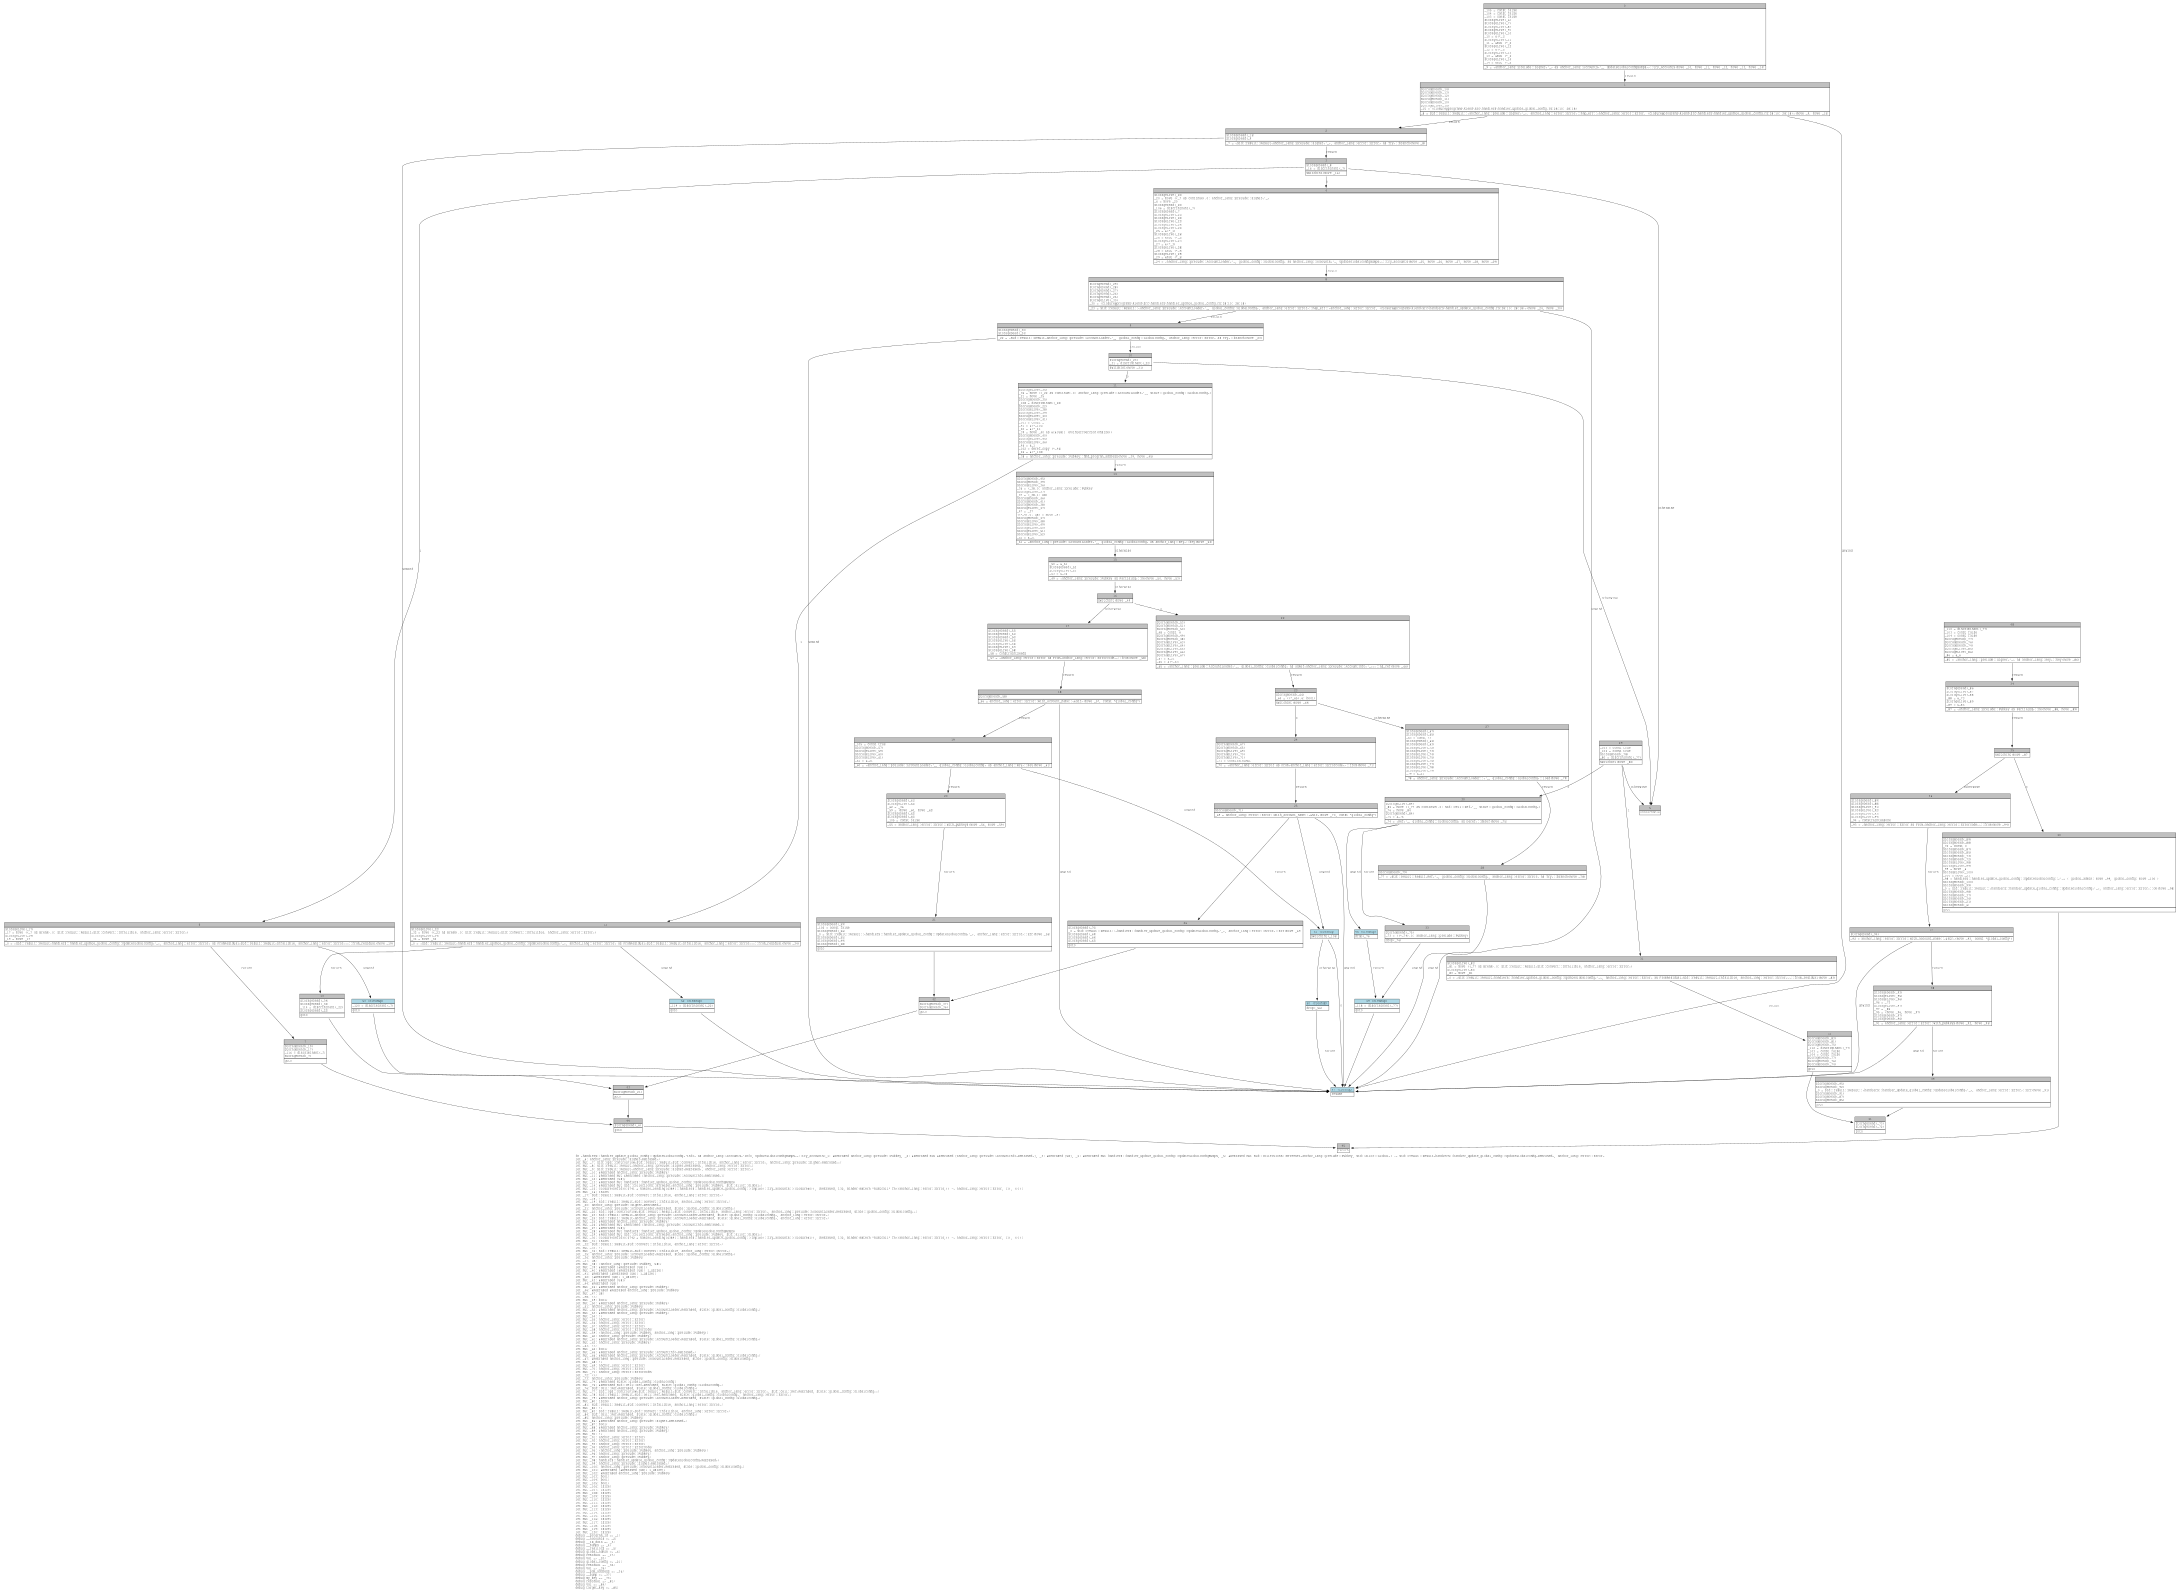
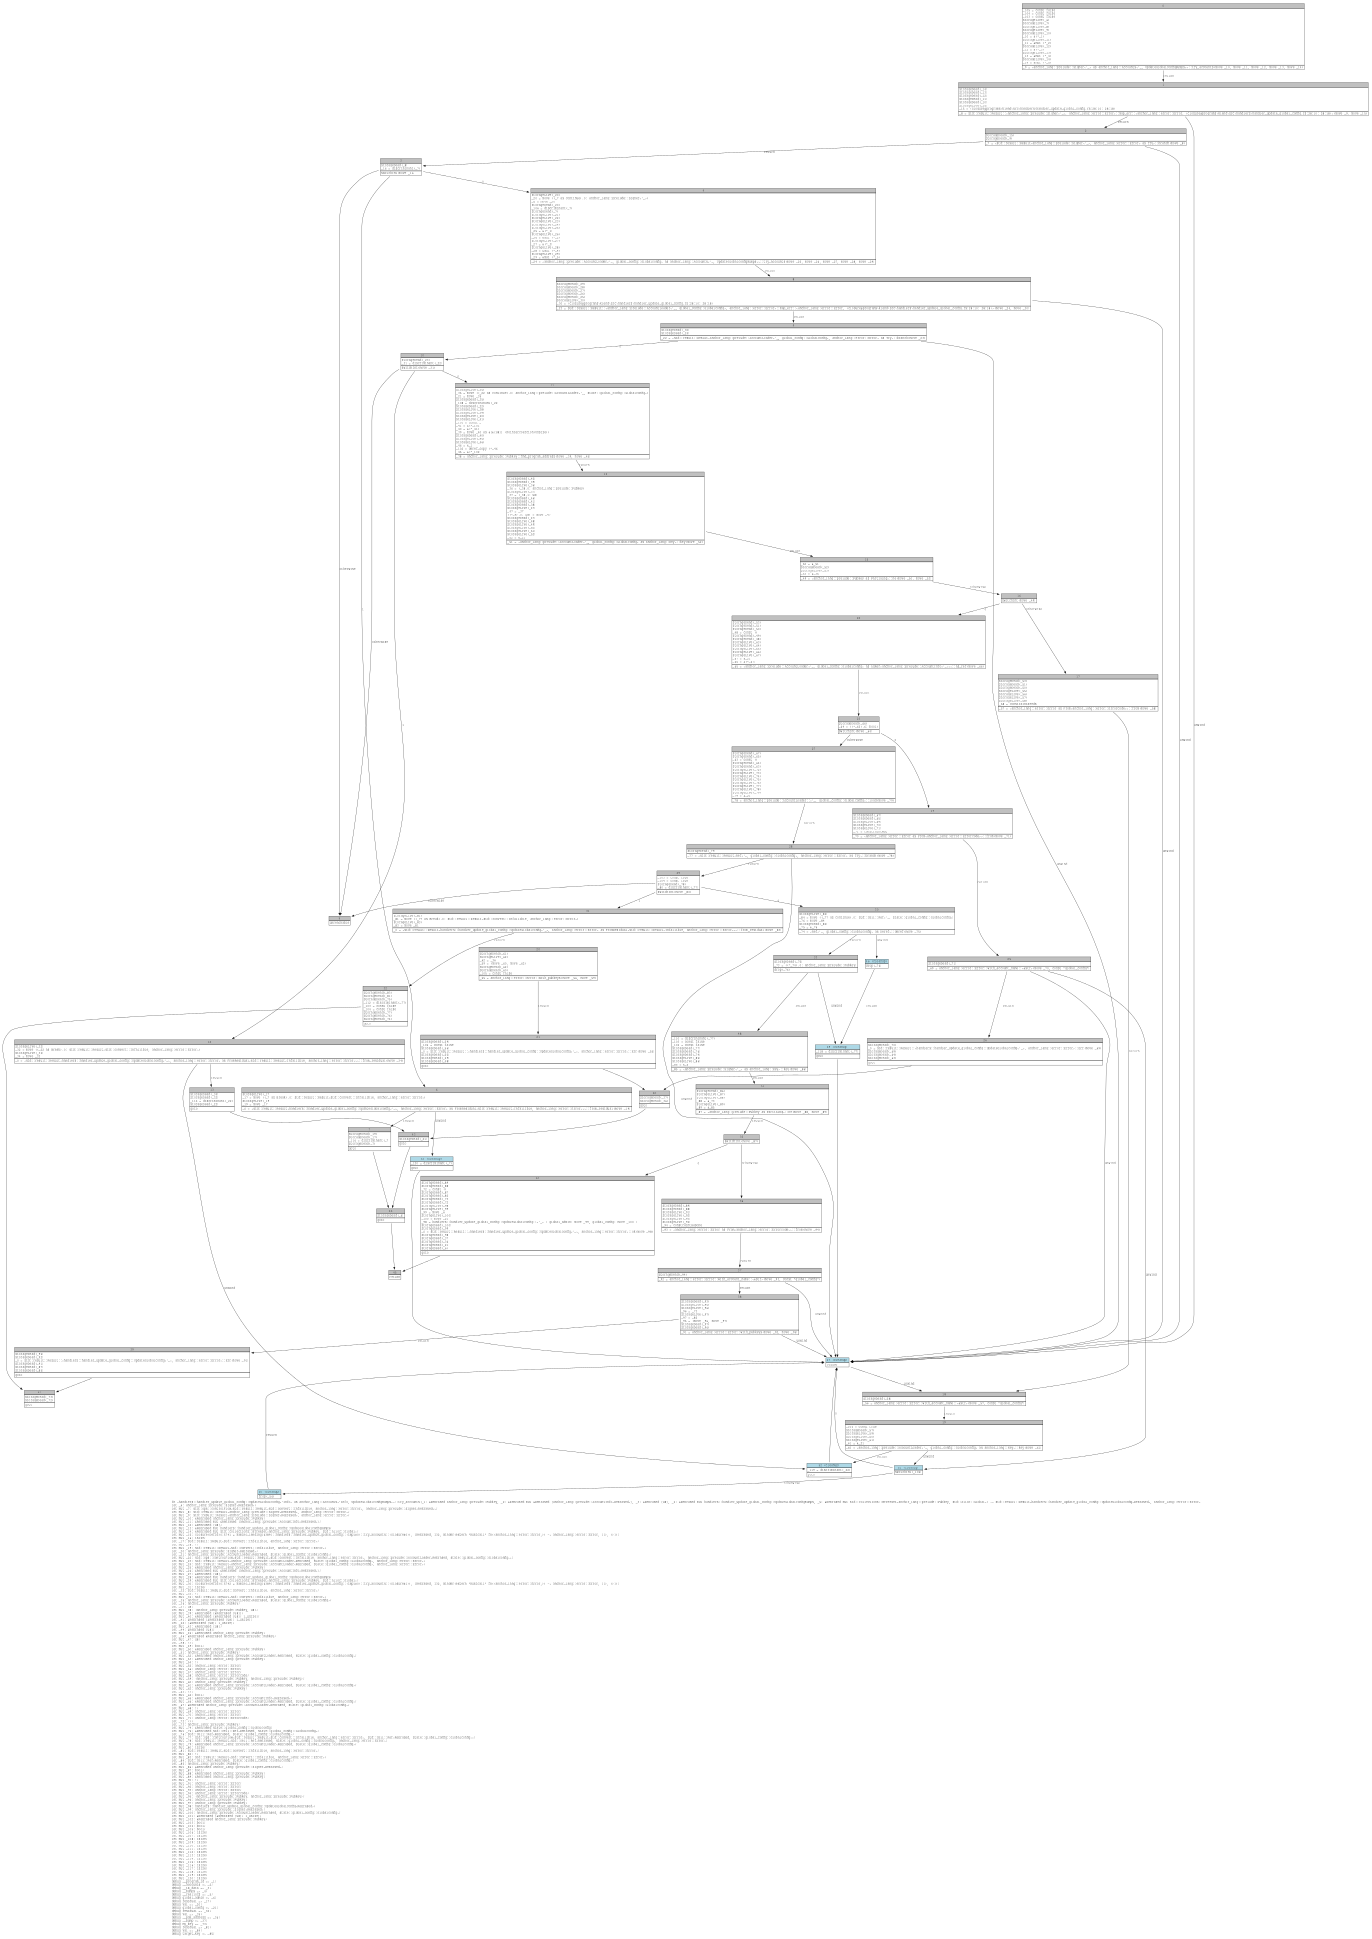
(1136, 347) -> (620, 347)
(1123, 551) -> (795, 551)
(798, 662) -> (402, 735)
(950, 780) -> (873, 1457)
none -> (734, 867)
none -> (783, 1001)
(1060, 1001) -> (885, 1379)
